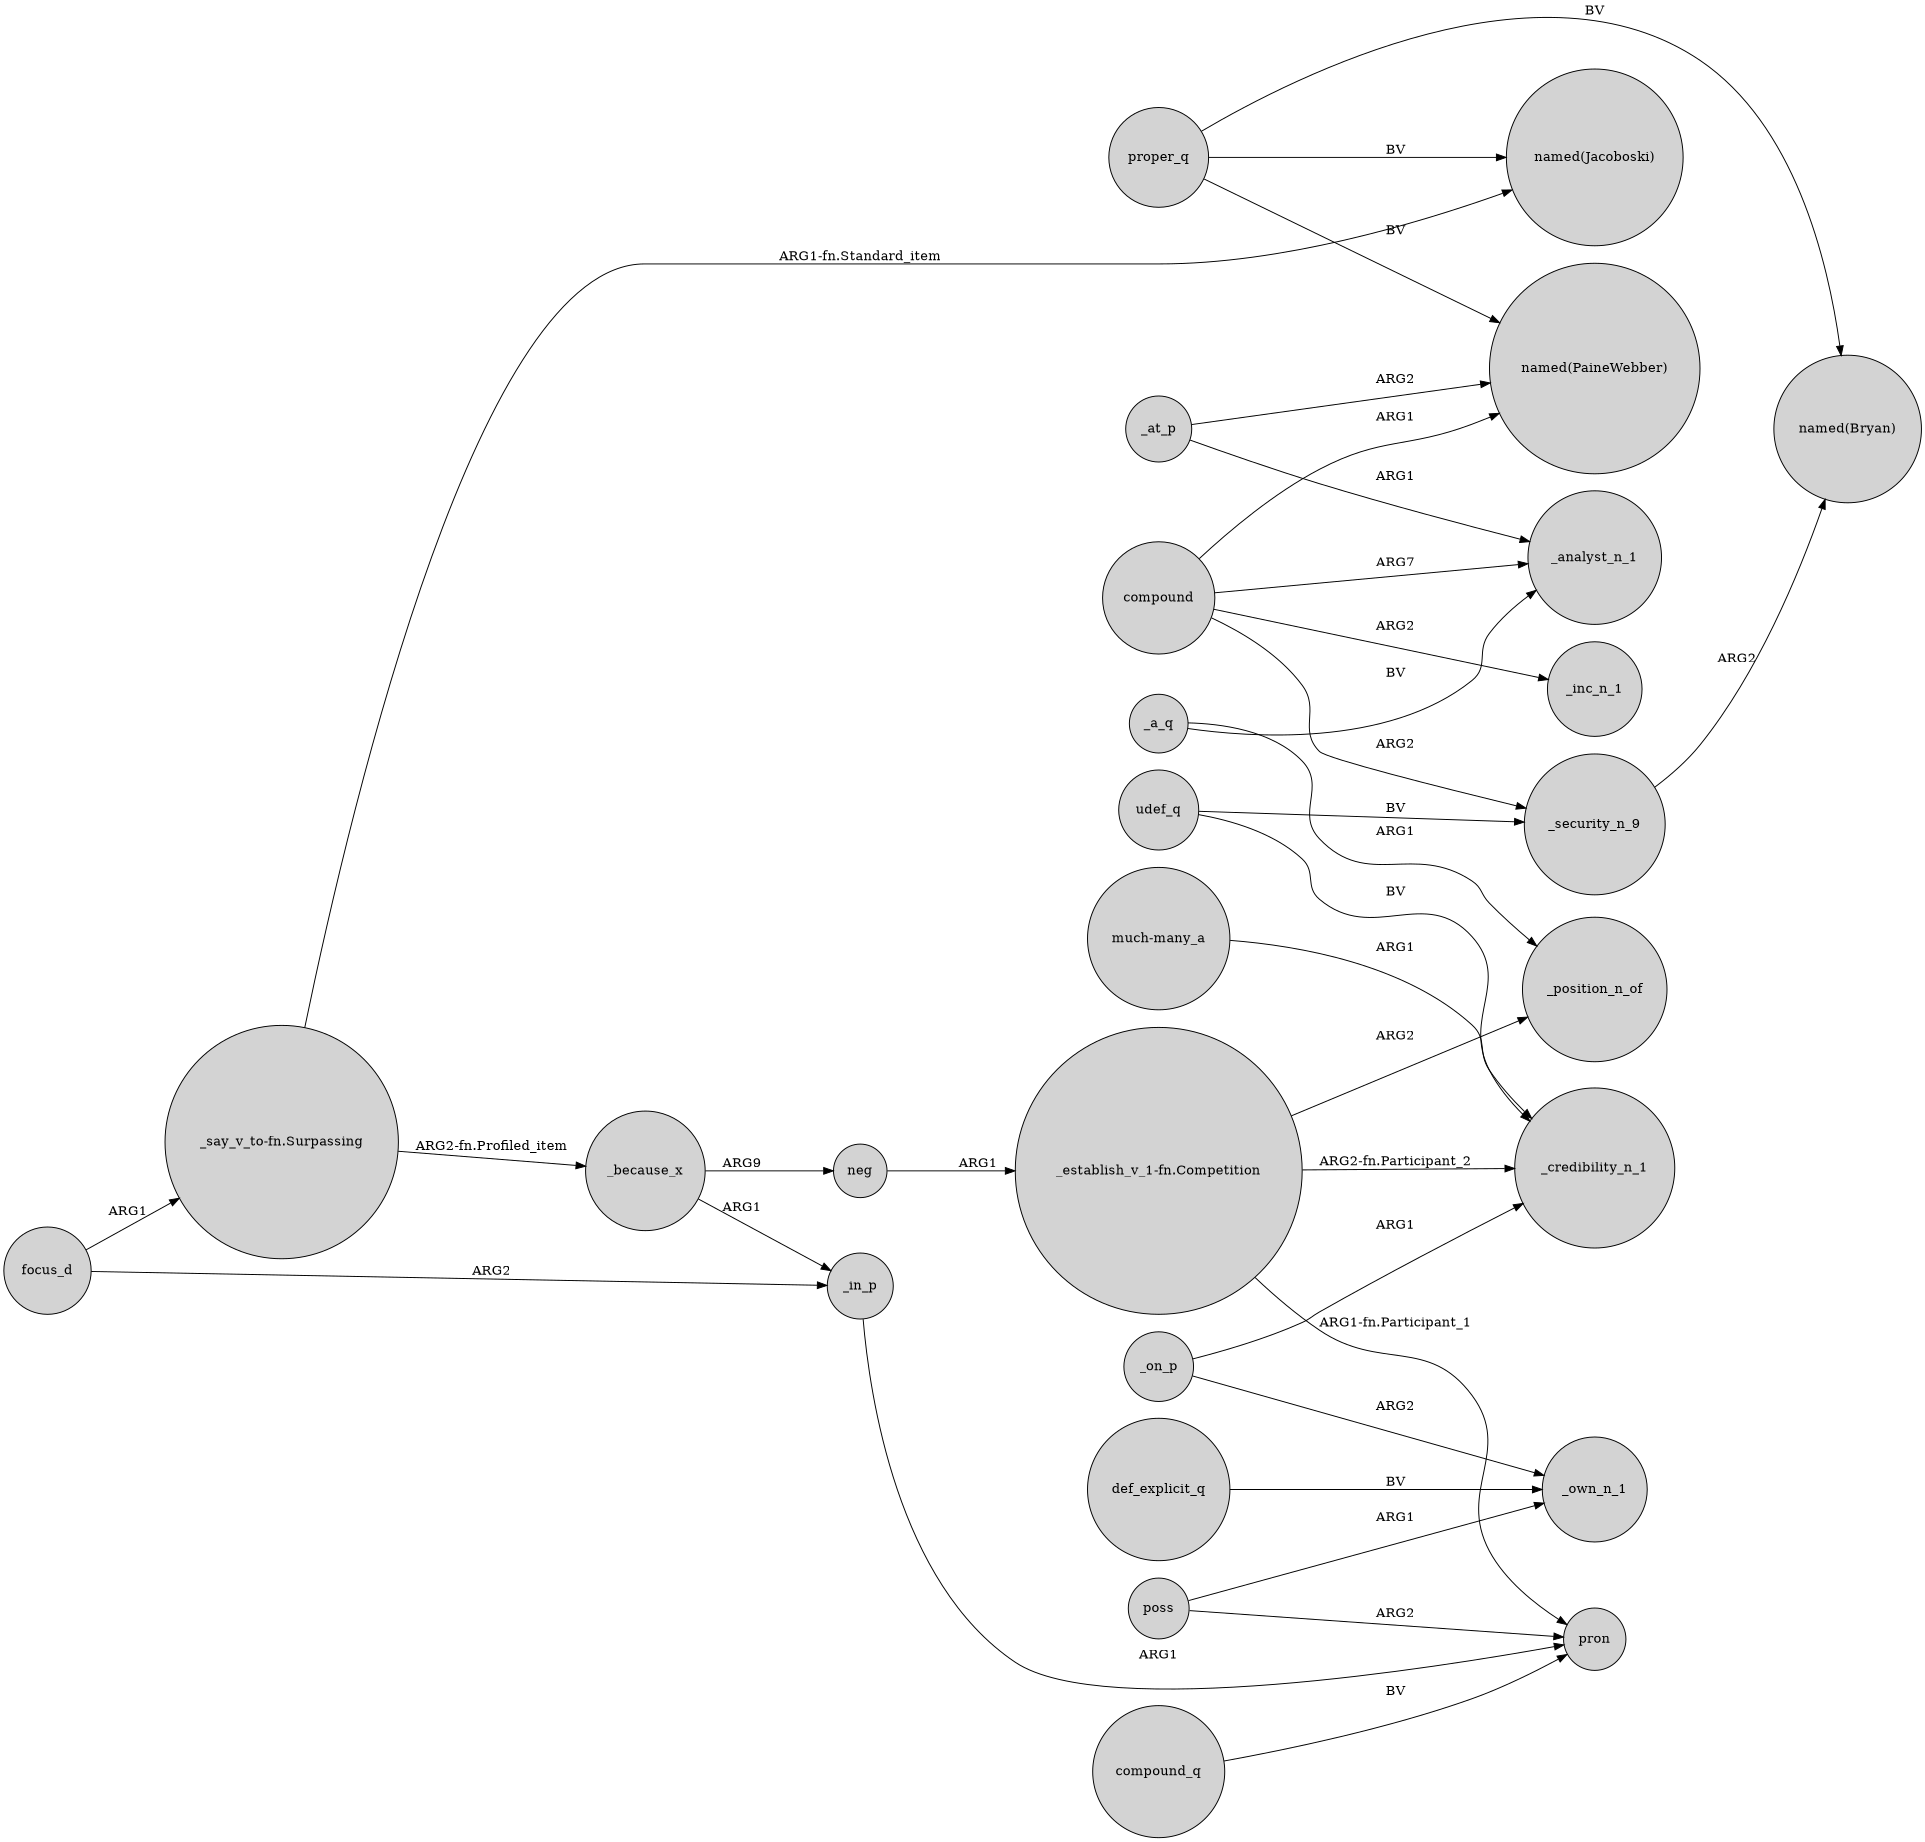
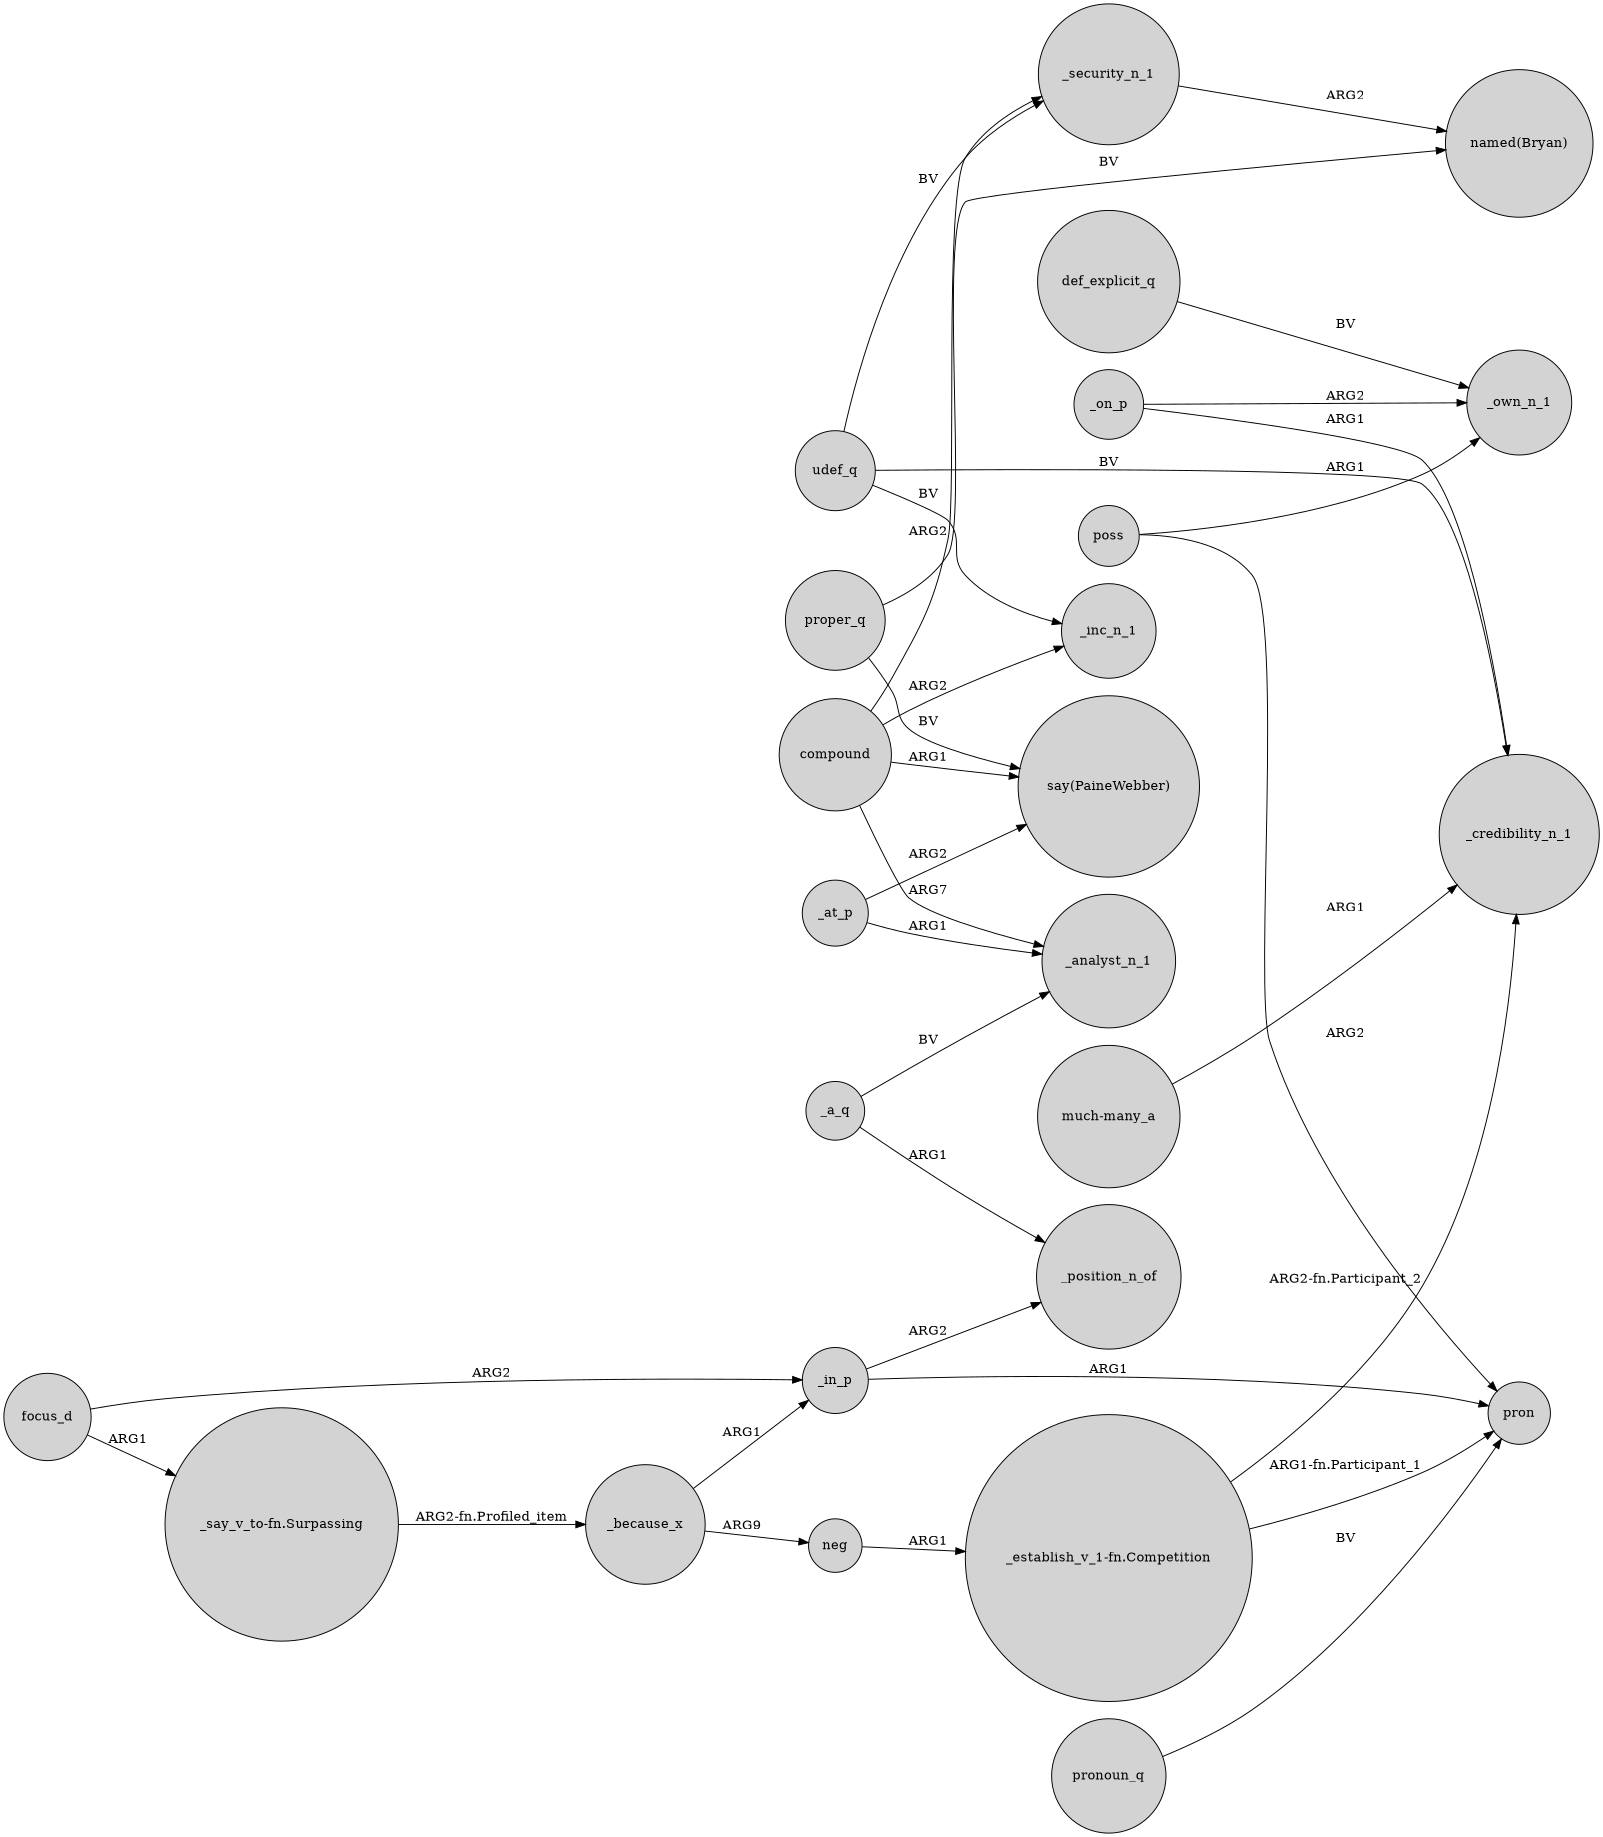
(1595, 157) -> none
(1595, 369) -> (1109, 786)
none -> (957, 556)
(1595, 824) -> (1109, 74)
(1405, 1068) -> (949, 1337)
(1159, 1772) -> (1109, 1776)
